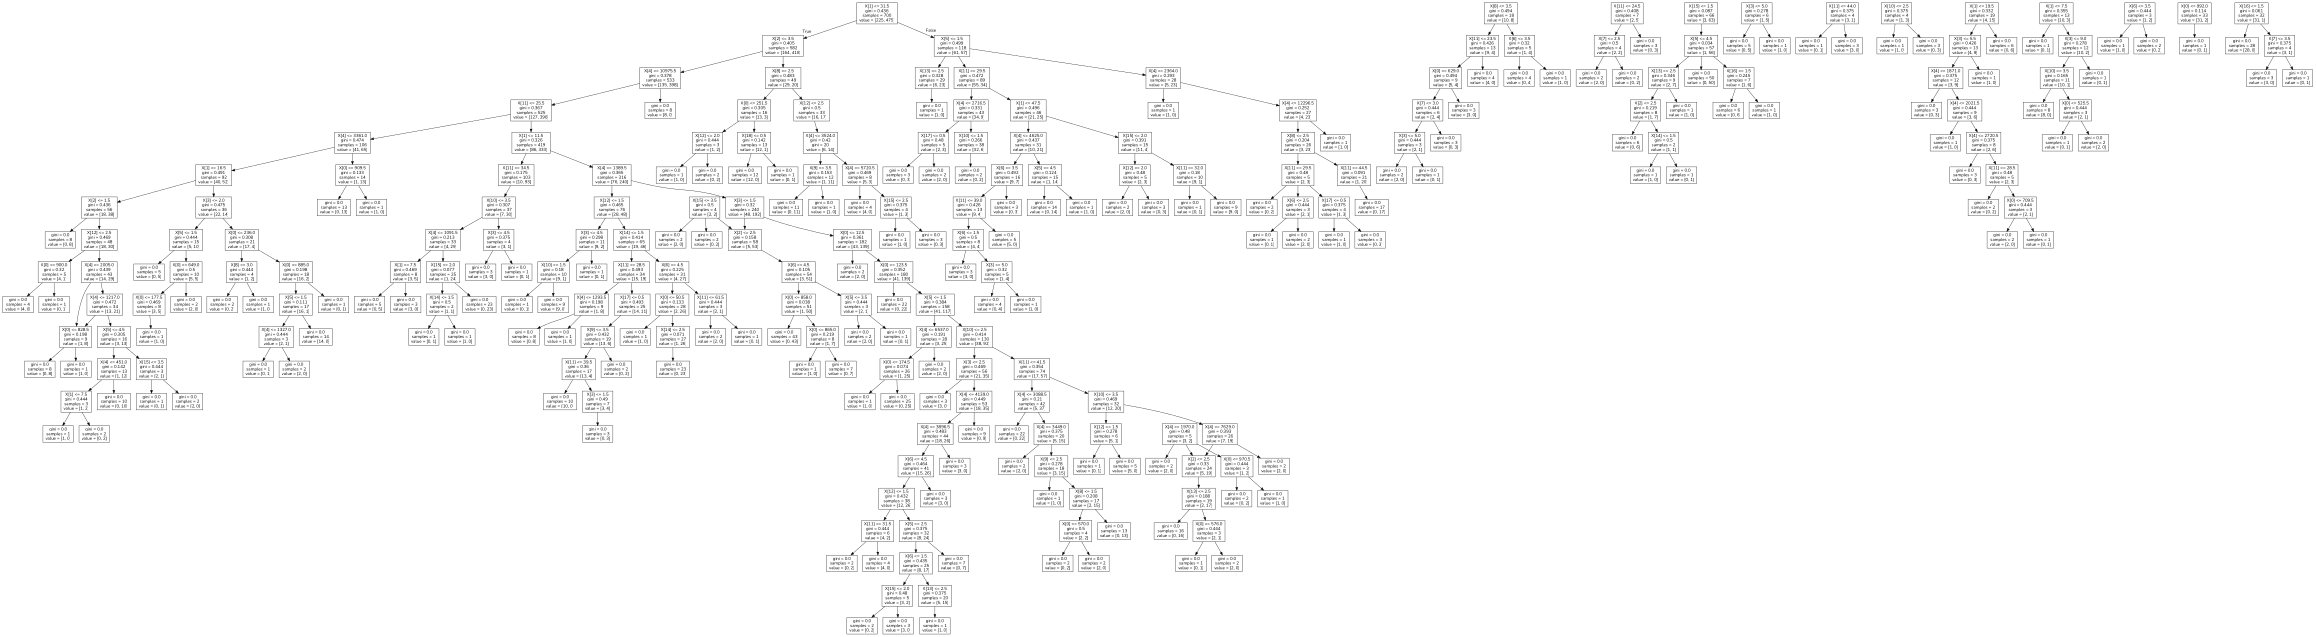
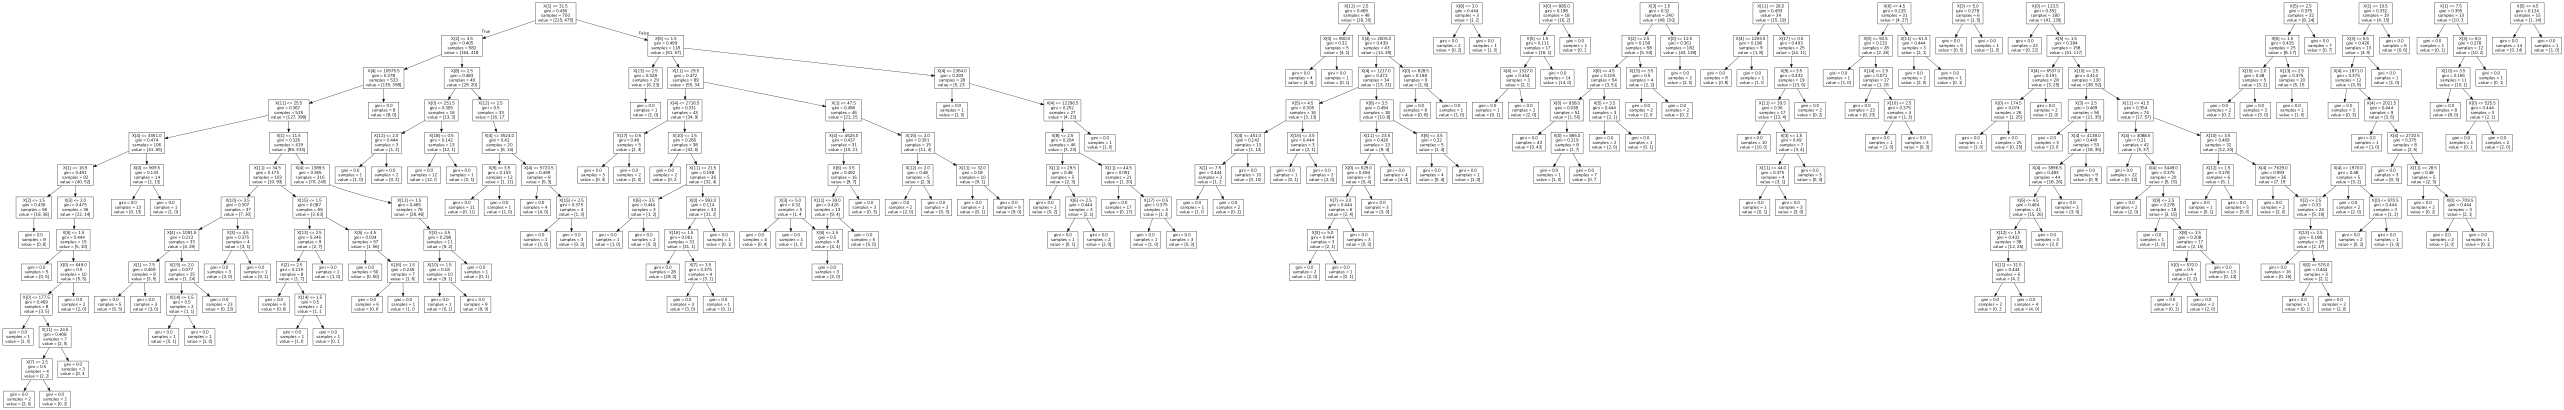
(1684, 61) -> (310, 222)
none -> (1887, 93)
(820, 143) -> (499, 143)
(1298, 143) -> (1062, 143)
(1036, 158) -> none
none -> (1783, 158)
none -> (703, 175)
(677, 189) -> none
none -> (287, 190)
(1315, 190) -> (1136, 190)
(99, 222) -> none
none -> (693, 222)
(723, 223) -> (1640, 60)
(242, 240) -> none
(632, 240) -> none
(872, 255) -> none
(981, 255) -> (808, 223)
(242, 272) -> (1467, 13)
(632, 272) -> (1771, 13)
none -> (45, 319)
(91, 320) -> (1376, 93)
(1220, 434) -> (2273, 175)
(905, 513) -> none
